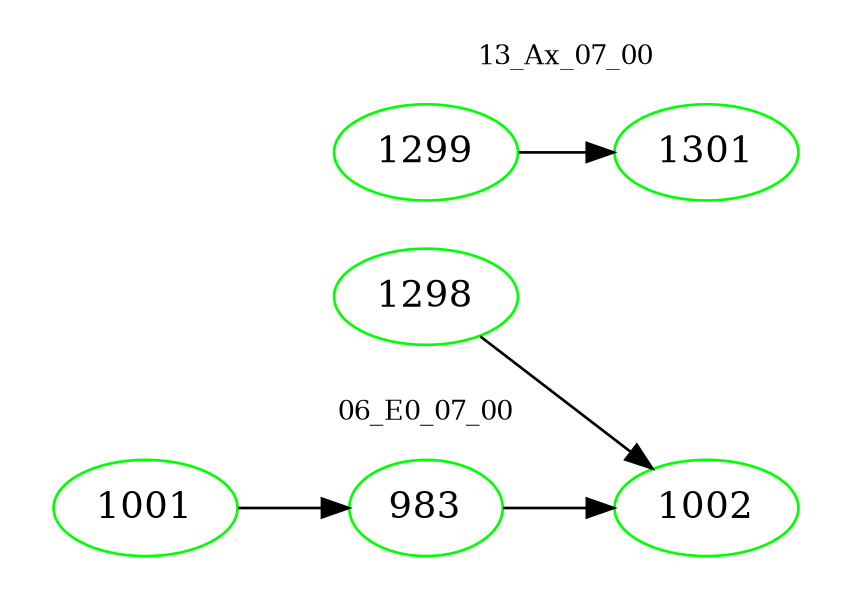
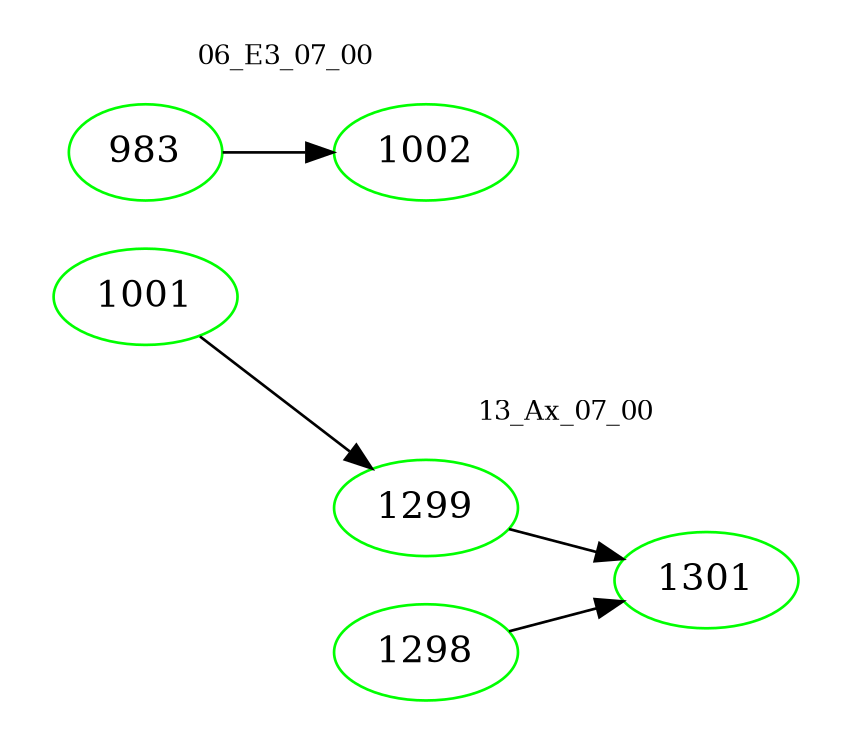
(570, 406) -> (553, 620)
(426, 413) -> (286, 57)
(280, 508) -> (275, 394)
